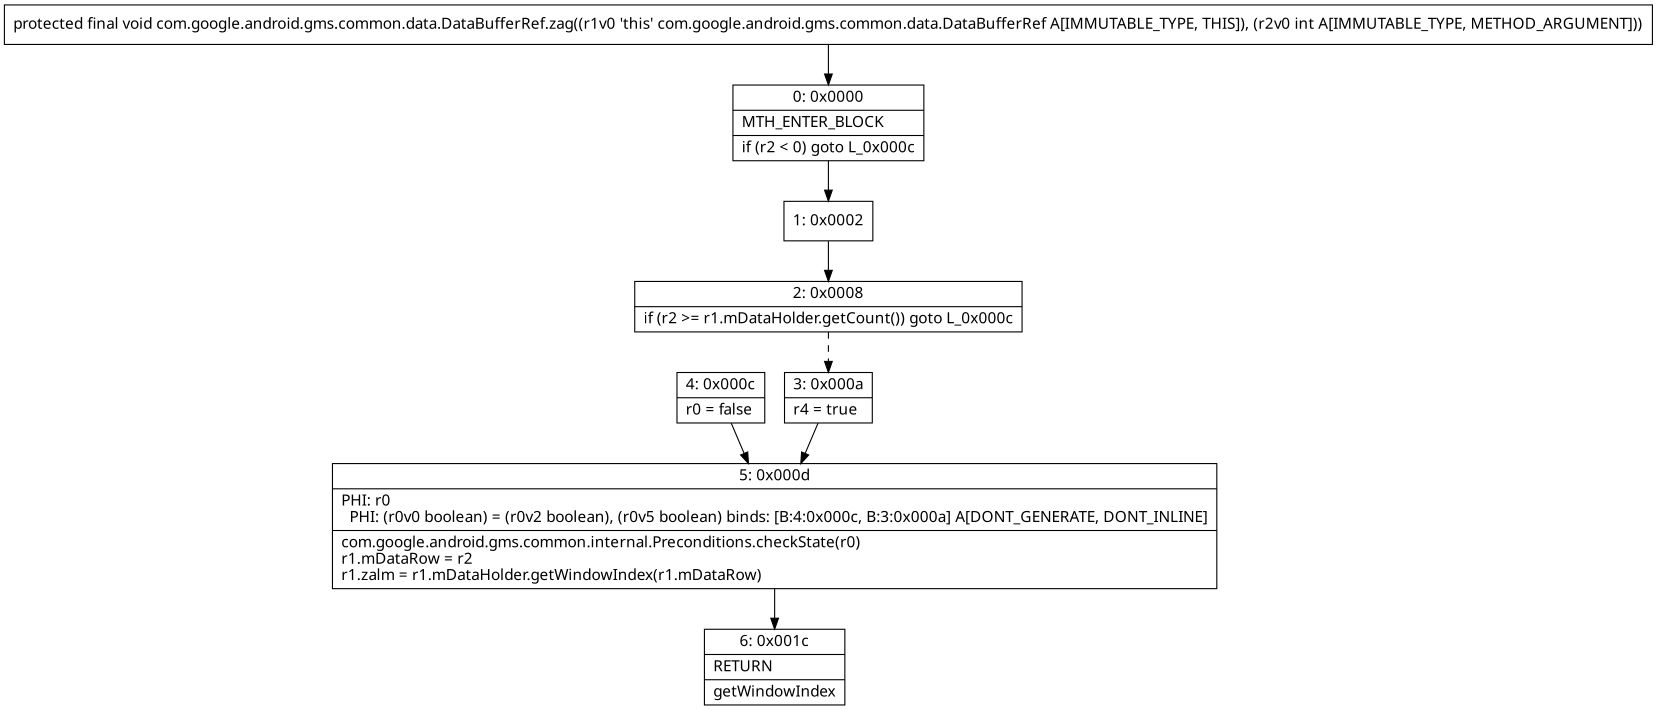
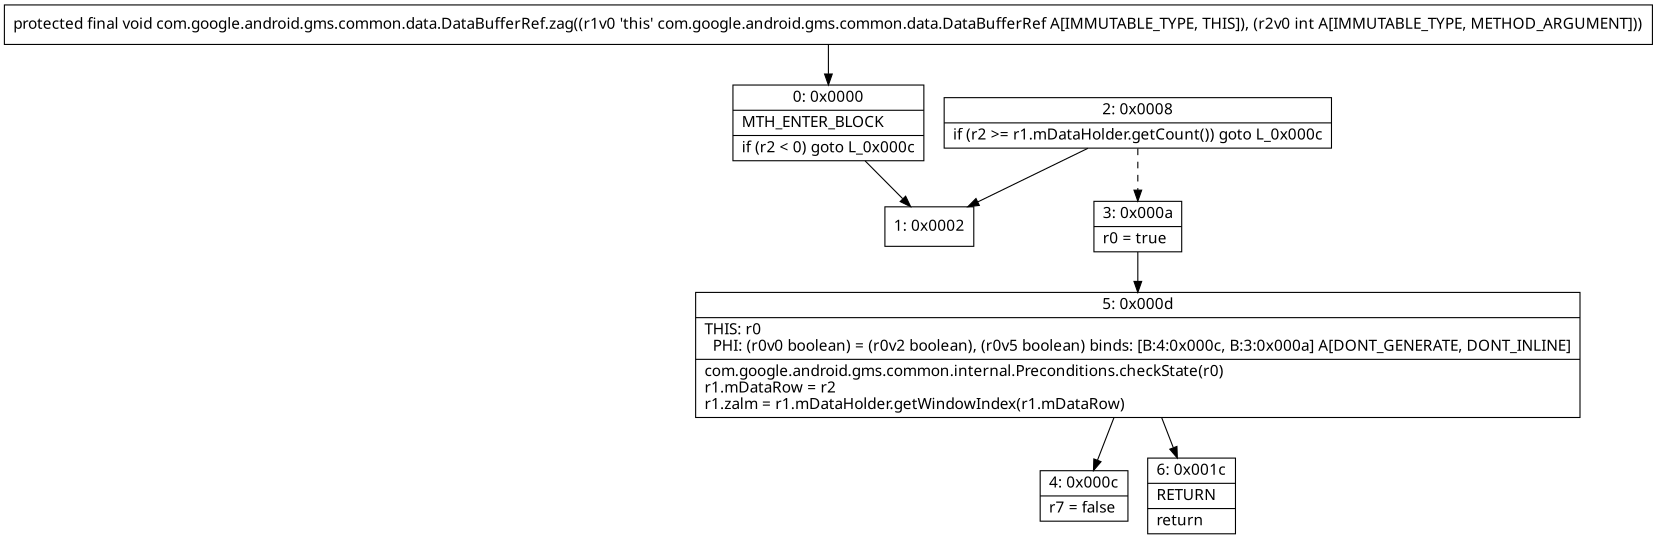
(828, 256) -> (1033, 175)
(719, 410) -> (1082, 508)
(826, 410) -> (1135, 239)
(738, 438) -> (1106, 439)
(368, 501) -> (735, 330)
(775, 692) -> (1180, 521)
